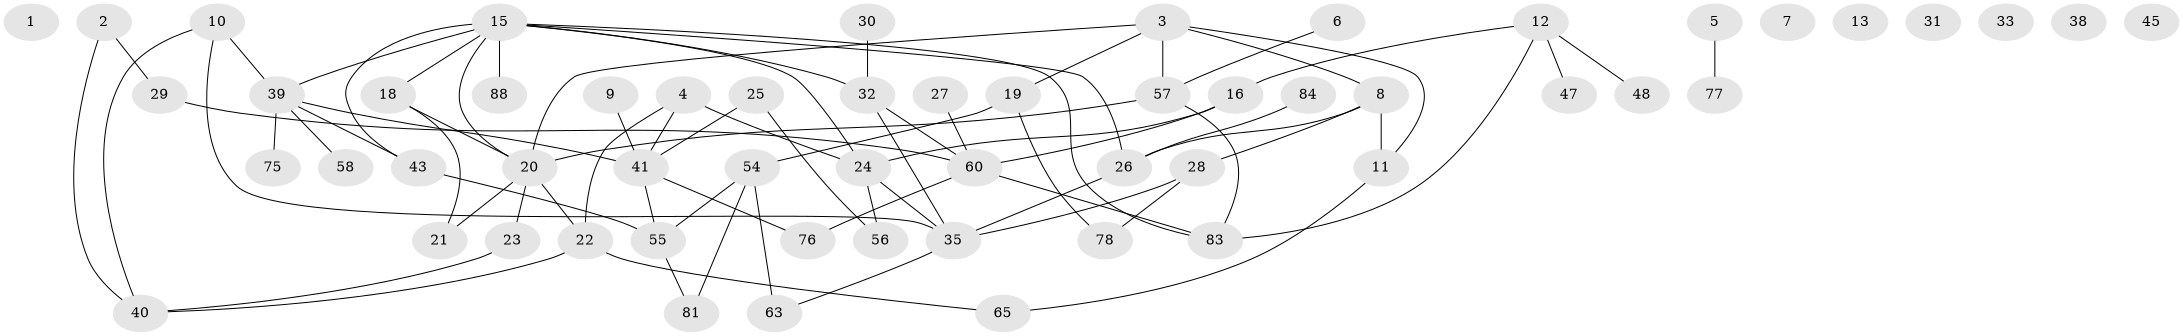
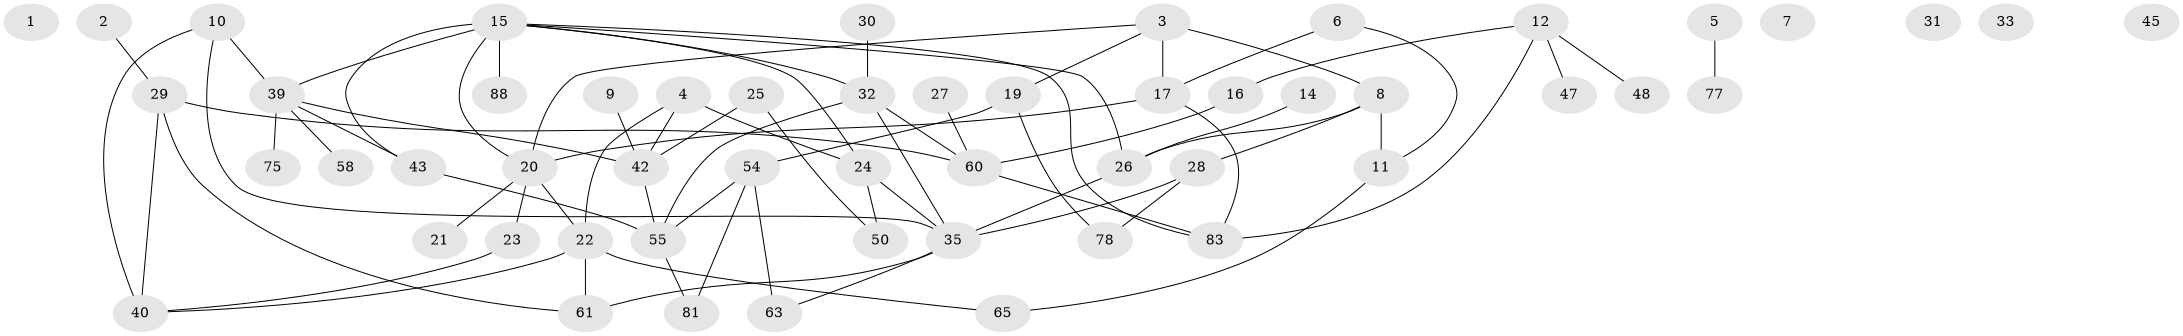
(1860, 22) -> none
(2079, 22) -> none
(1331, 51) -> (1451, 78)
(388, 95) -> none
(1163, 95) -> (1163, 95)
(1308, 95) -> (1308, 95)
(1053, 137) -> none
none -> (731, 141)
(641, 168) -> (641, 168)
(74, 176) -> (150, 204)
(808, 241) -> none
(881, 241) -> (881, 241)
none -> (585, 313)
